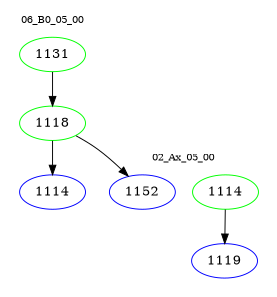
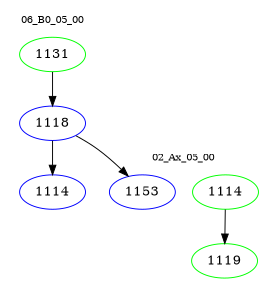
(53, 123) -> (53, 123)
(142, 192) -> (142, 192)
(225, 261) -> (225, 261)
